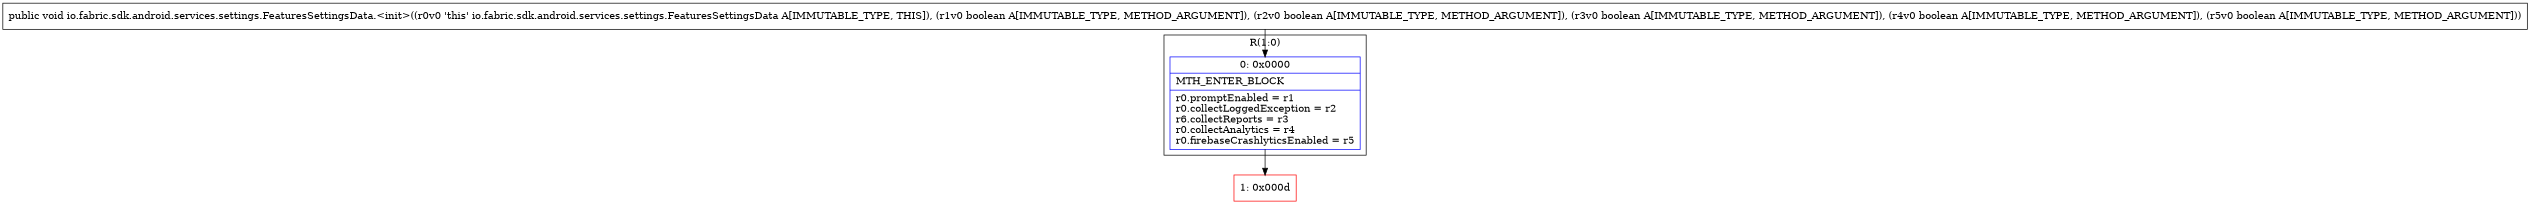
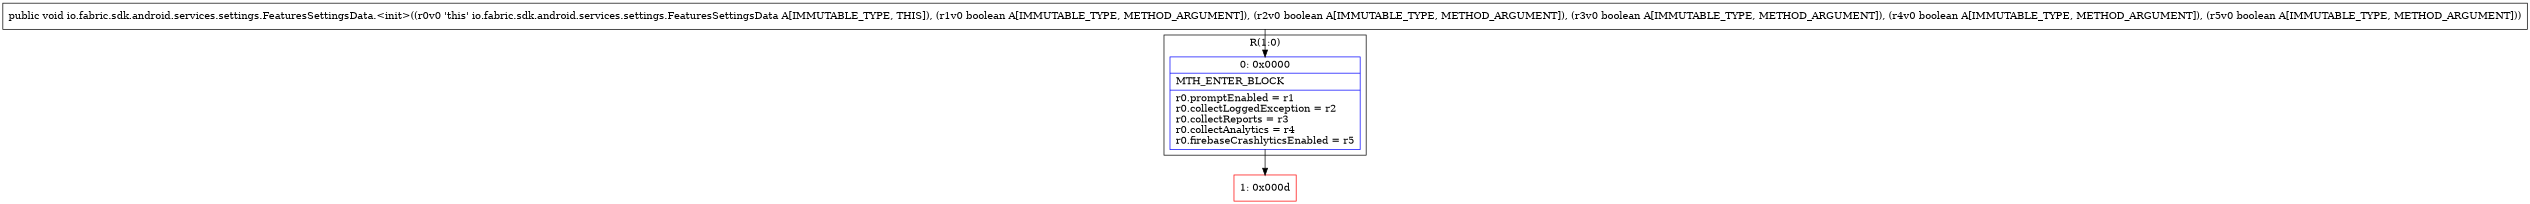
(1232, 119) -> (1232, 119)
